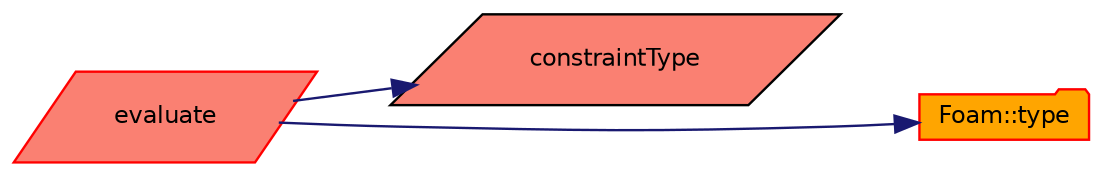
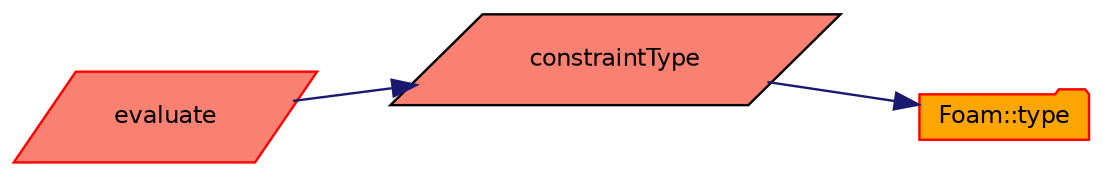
(587, 130) -> (831, 92)
